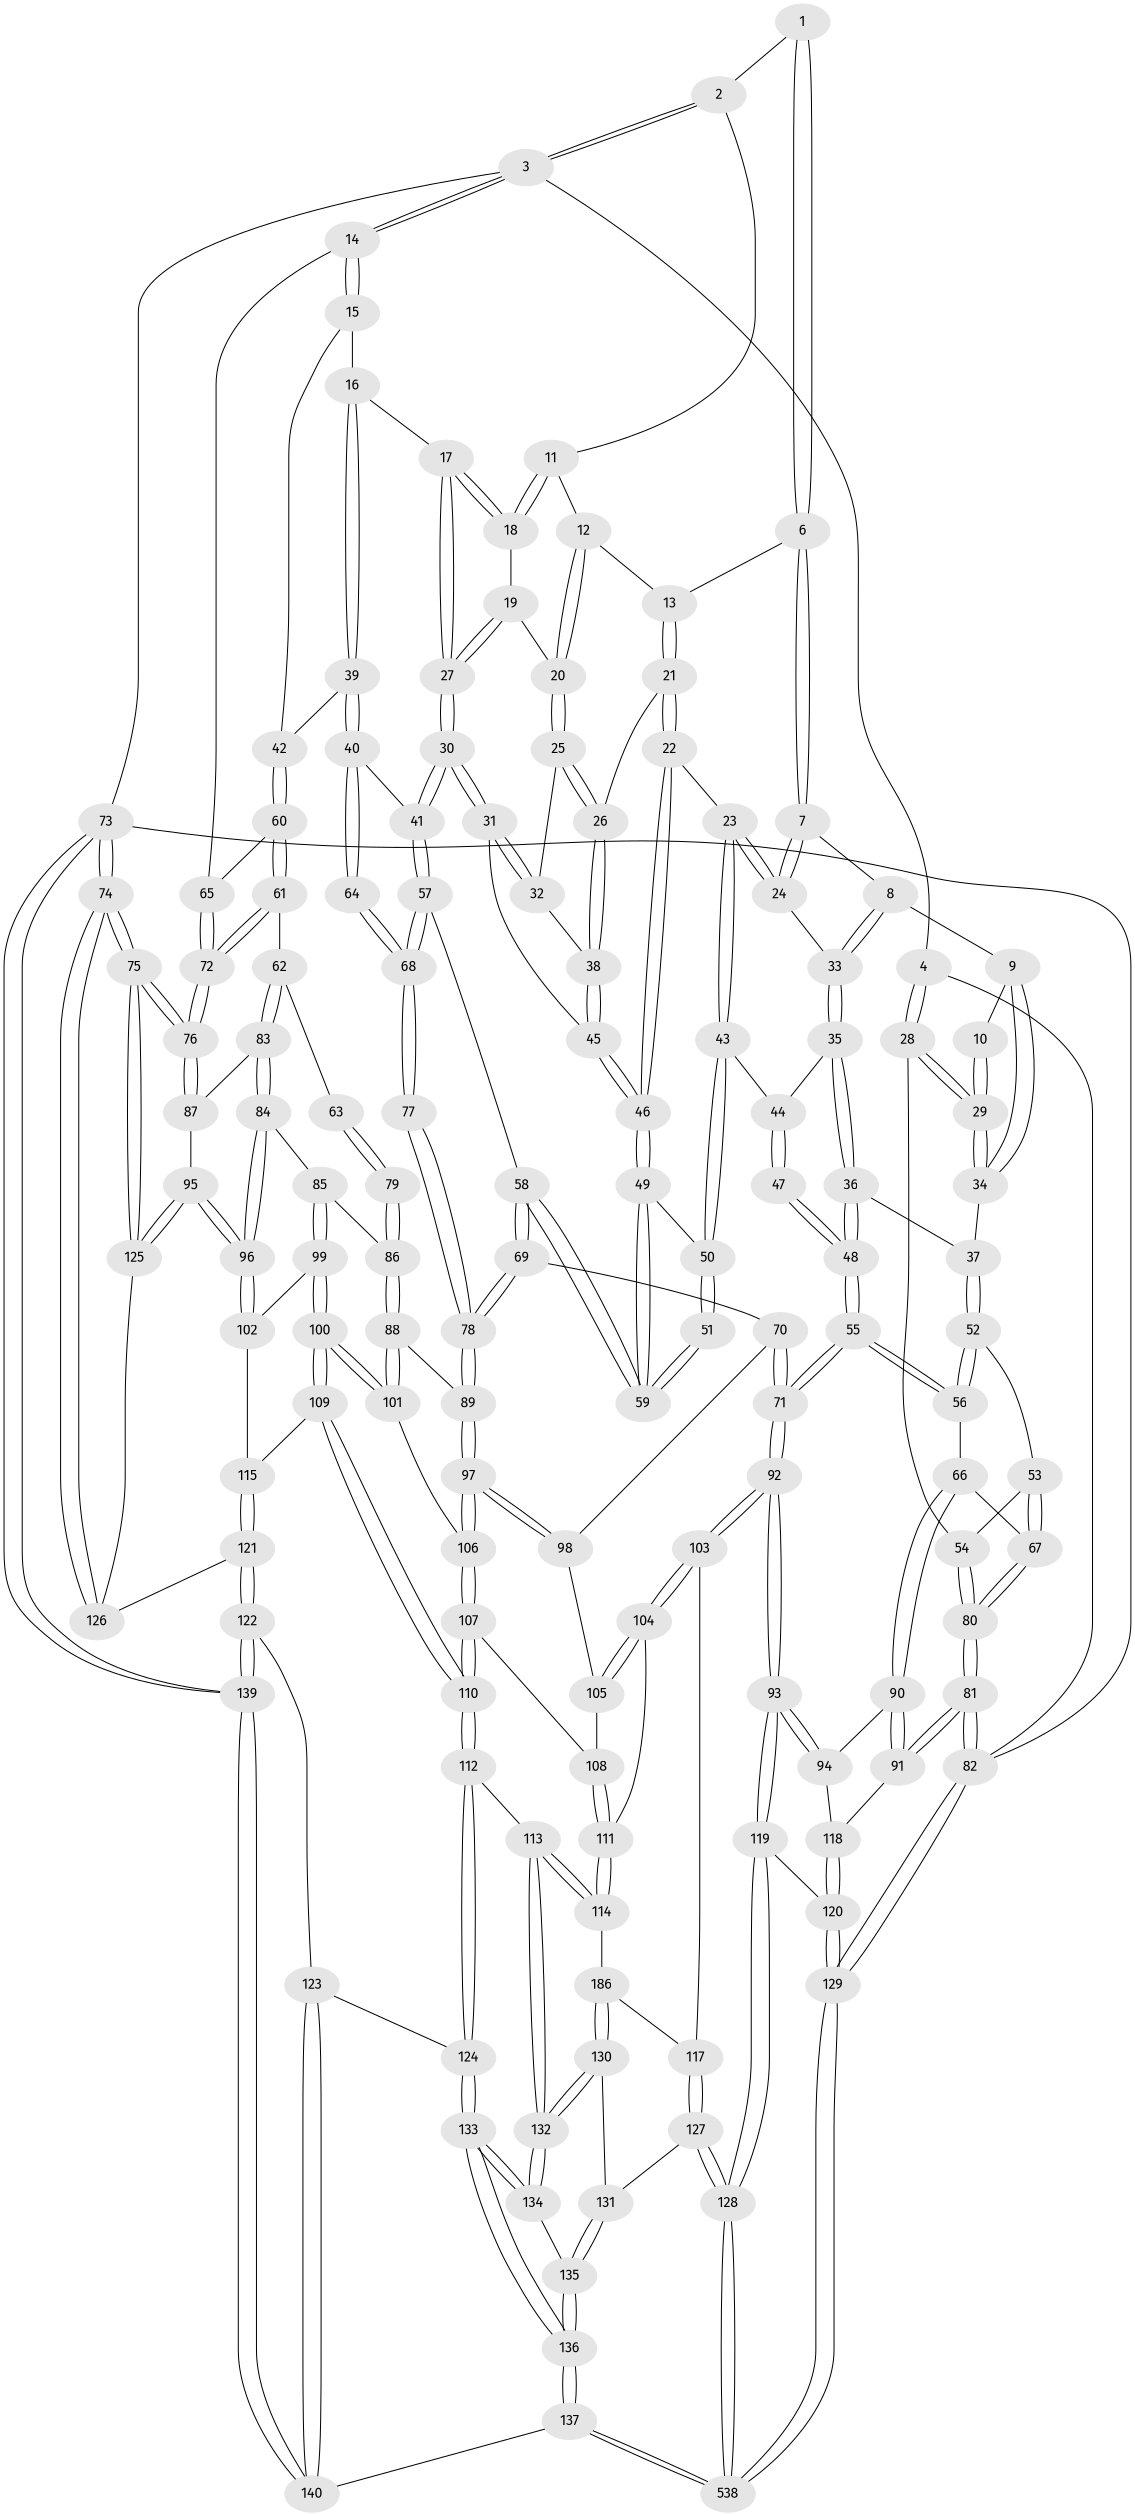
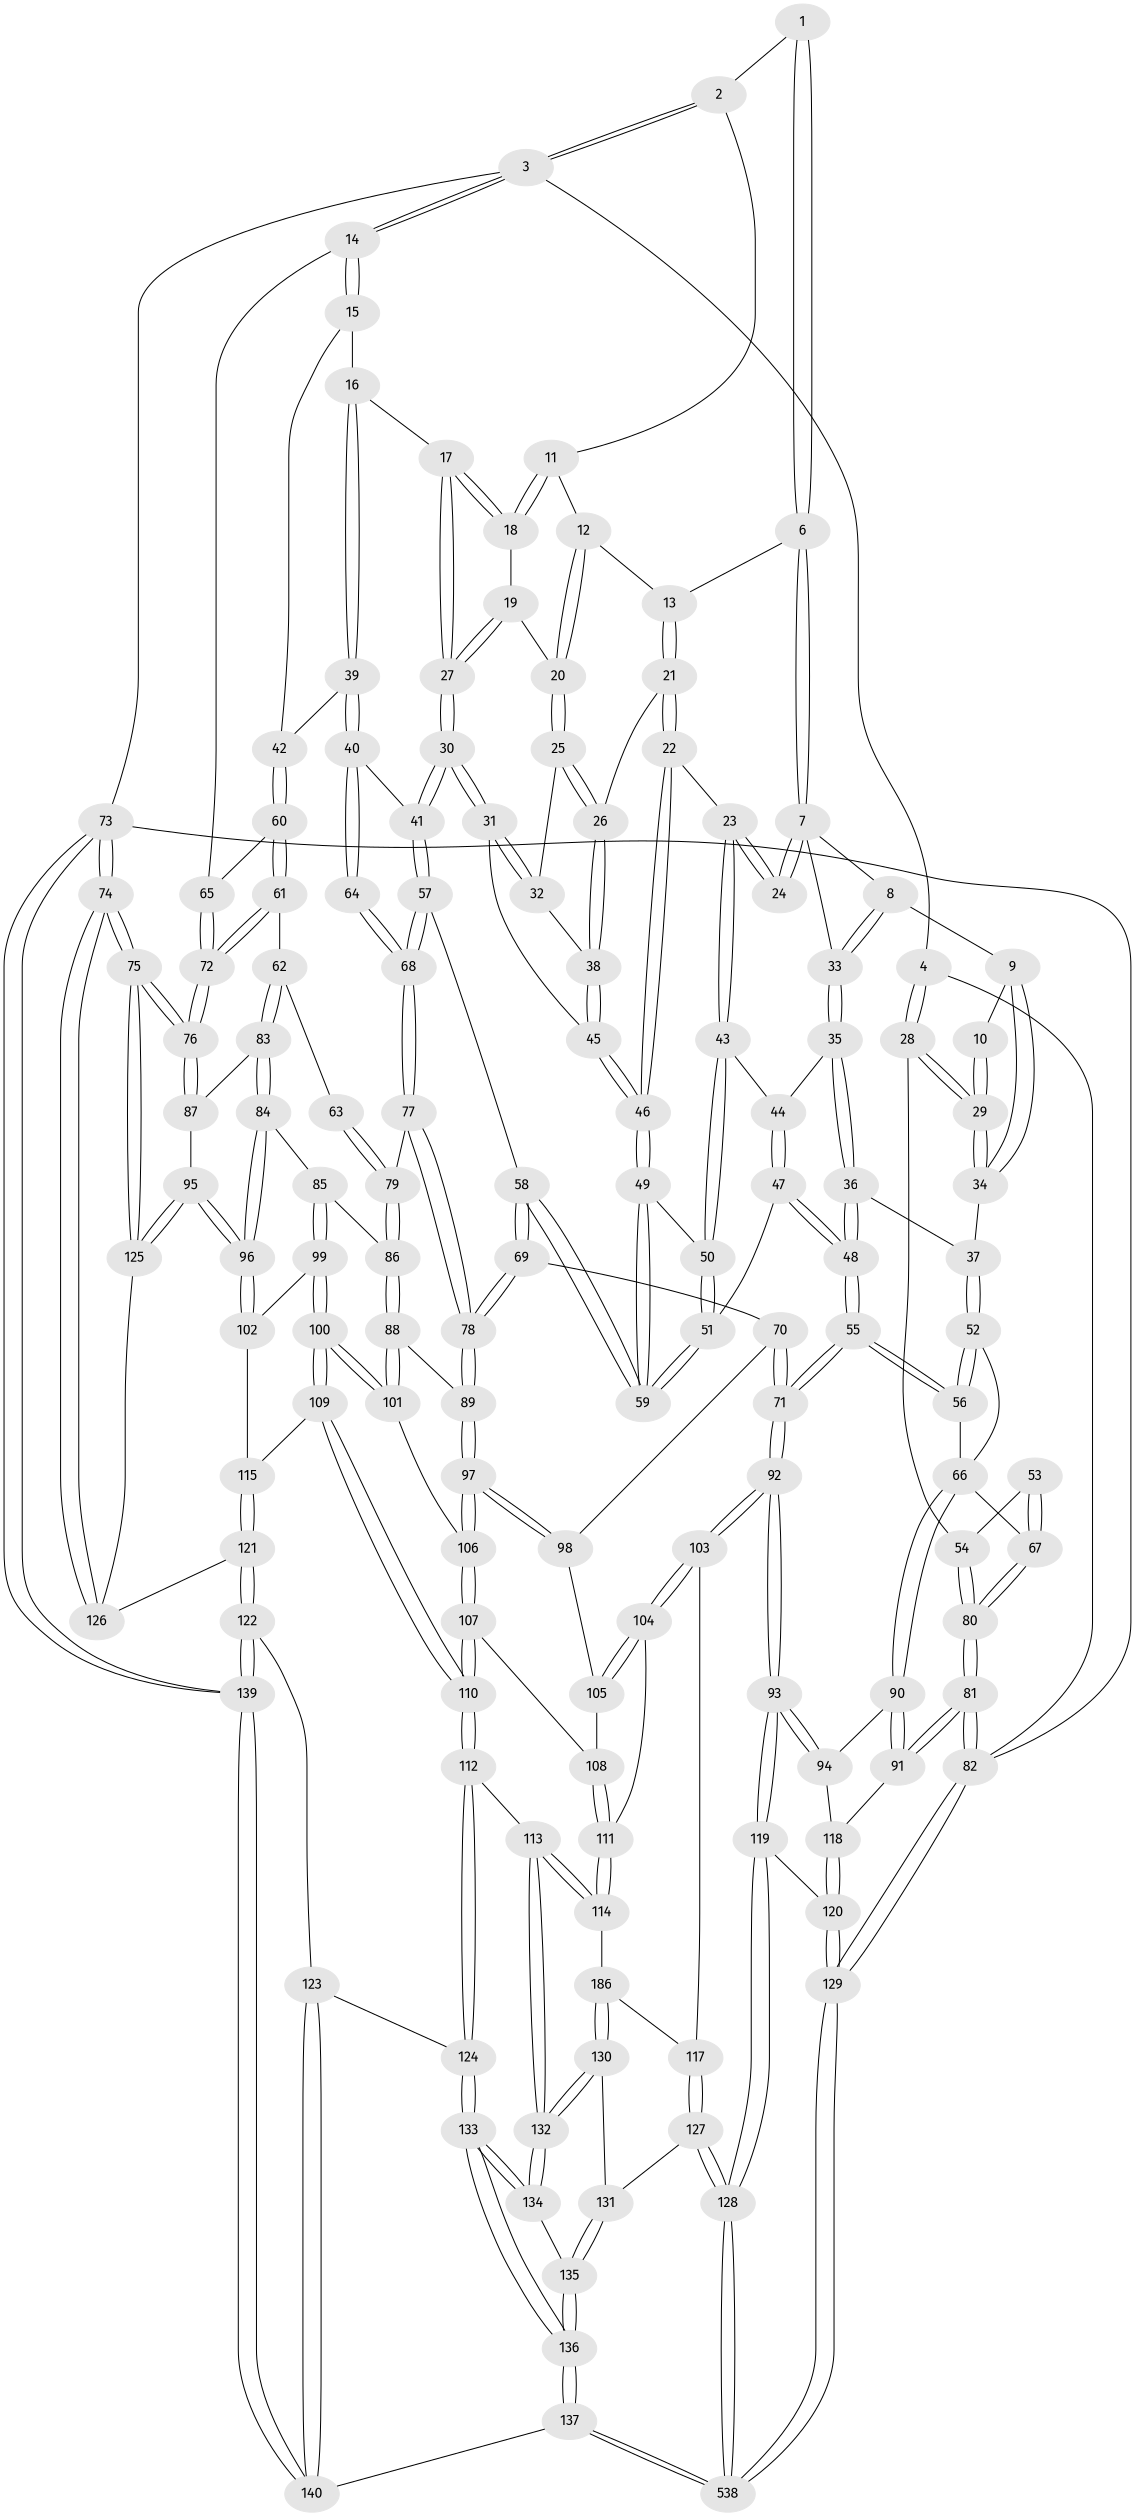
(807, 931) -> (820, 895)
none -> (401, 1149)
none -> (751, 1261)
(1017, 1399) -> (999, 1406)
